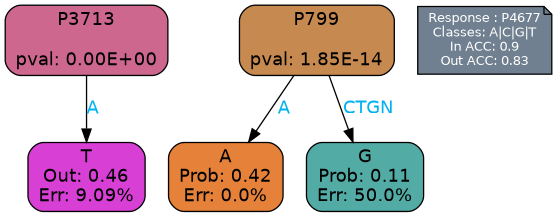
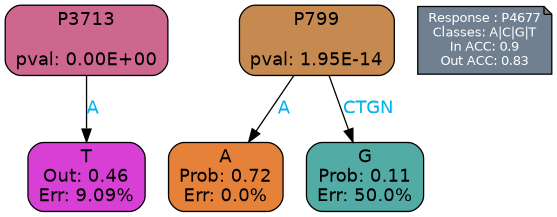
(317, 40) -> (317, 40)
(226, 177) -> (226, 177)
